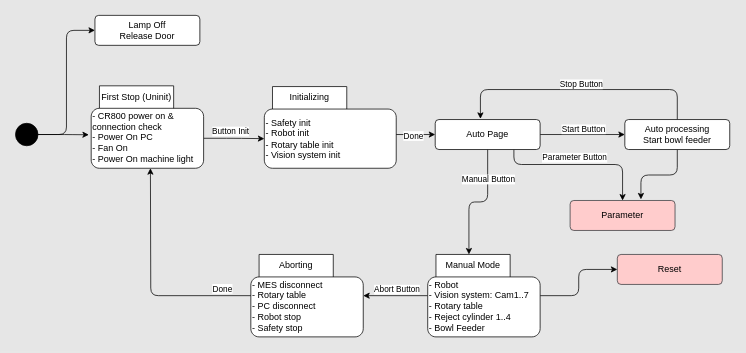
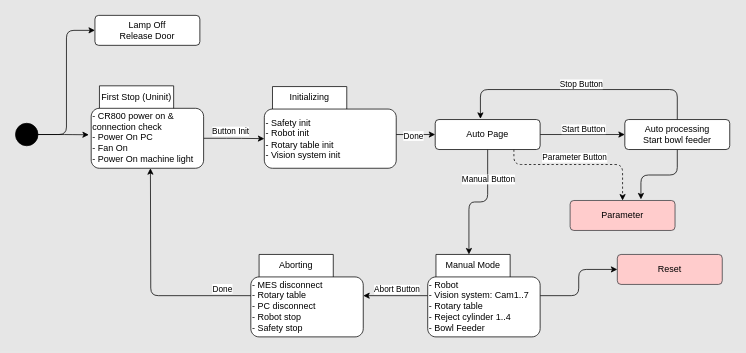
(576, 165) -> (576, 165)
